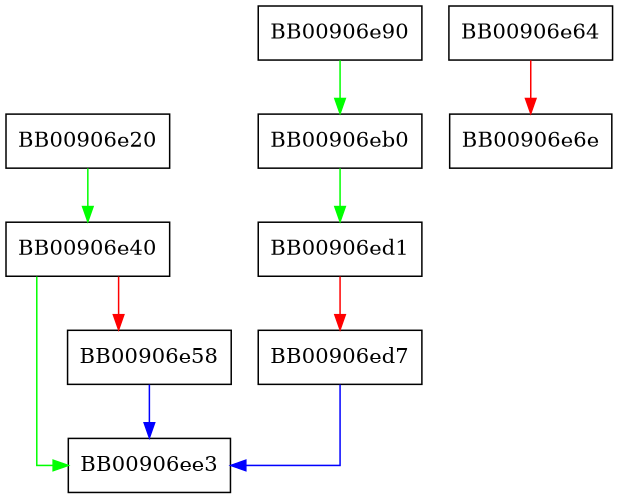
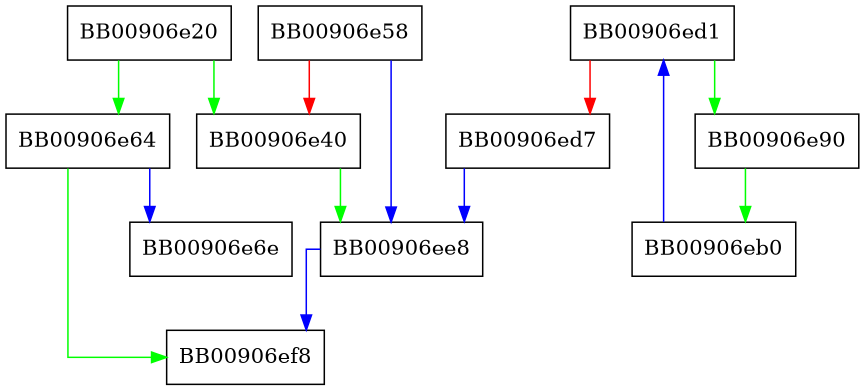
none -> (119, 79)
(531, 79) -> (150, 187)
none -> (715, 79)
(340, 187) -> (664, 149)
(119, 296) -> (309, 79)
none -> (245, 357)
(149, 465) -> (402, 249)
